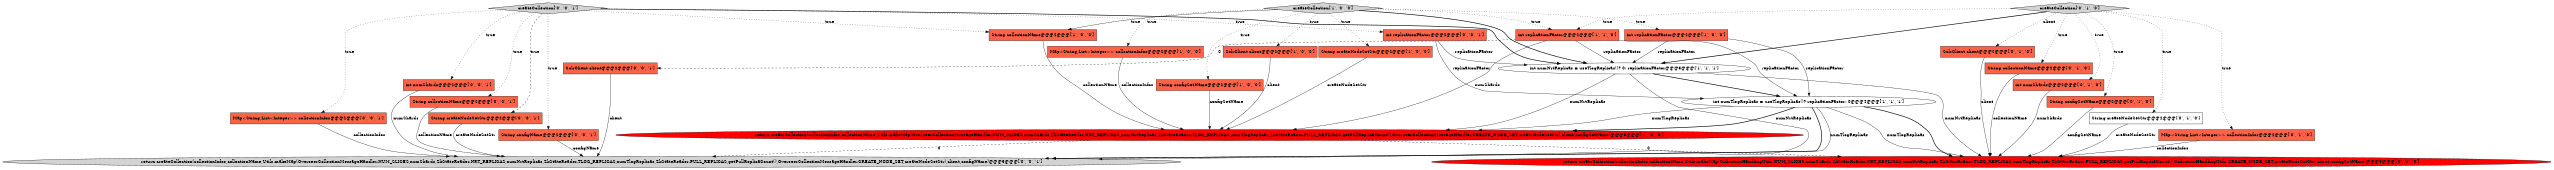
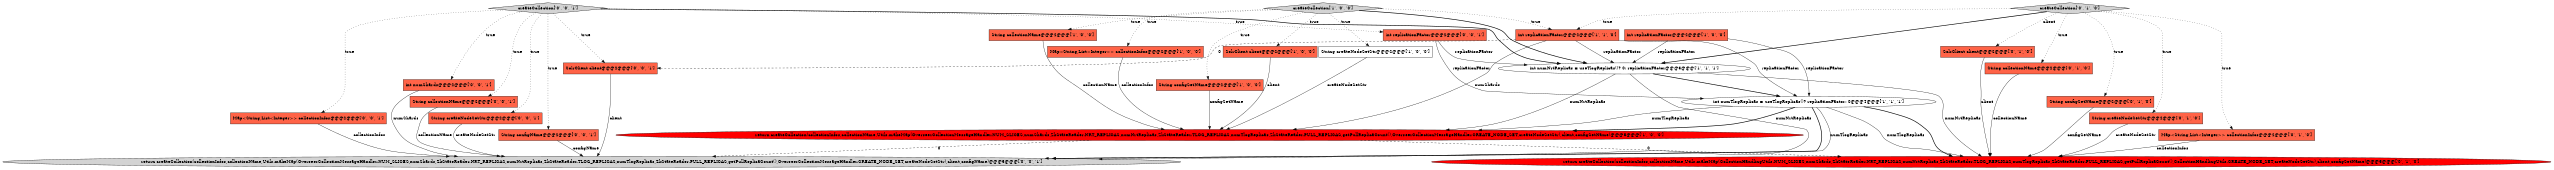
(1515, 13) -> none
(1122, 20) -> (1122, 20)
(785, 21) -> (578, 37)
(1376, 52) -> (1376, 52)
(530, 64) -> (530, 64)
(2058, 85) -> none
(2146, 118) -> (2146, 118)
